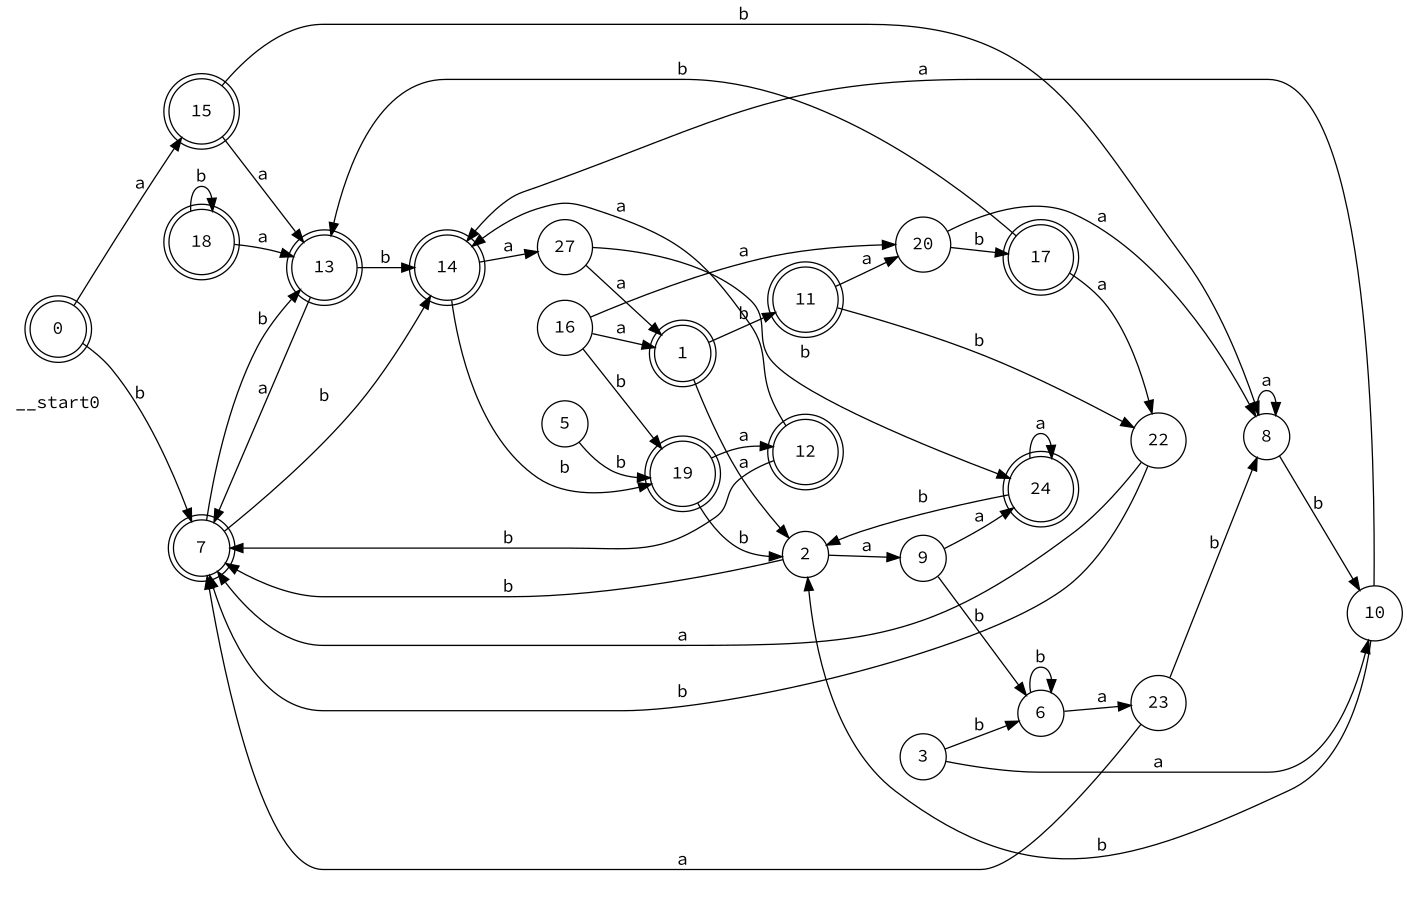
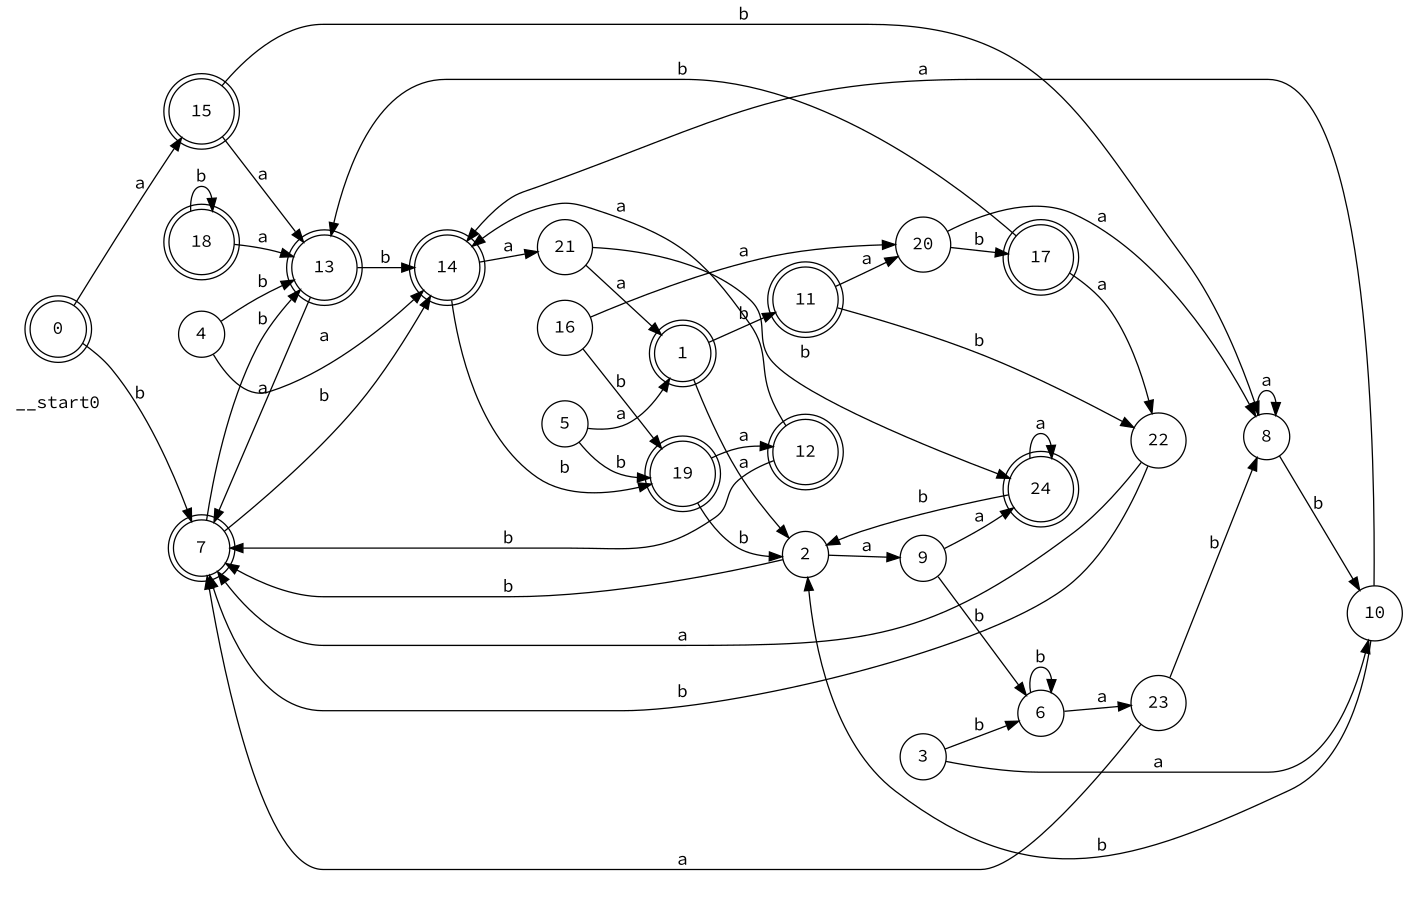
(565, 247) -> (565, 247)
none -> (202, 334)
(617, 339) -> (630, 422)
